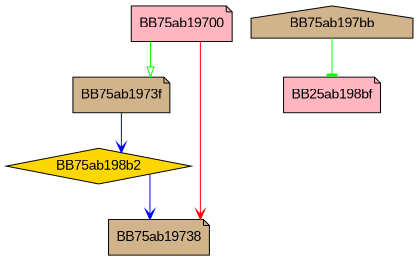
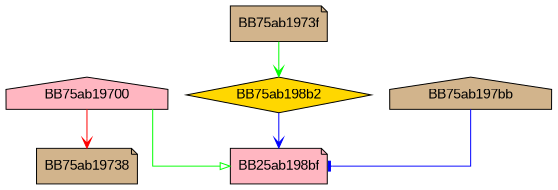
(182, 24) -> (87, 95)
(151, 54) -> (158, 166)
(332, 55) -> (430, 166)
(121, 128) -> (279, 54)
(150, 192) -> (279, 125)
